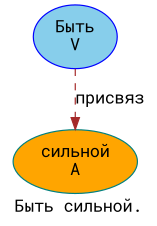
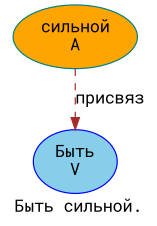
(75, 93) -> (75, 93)
